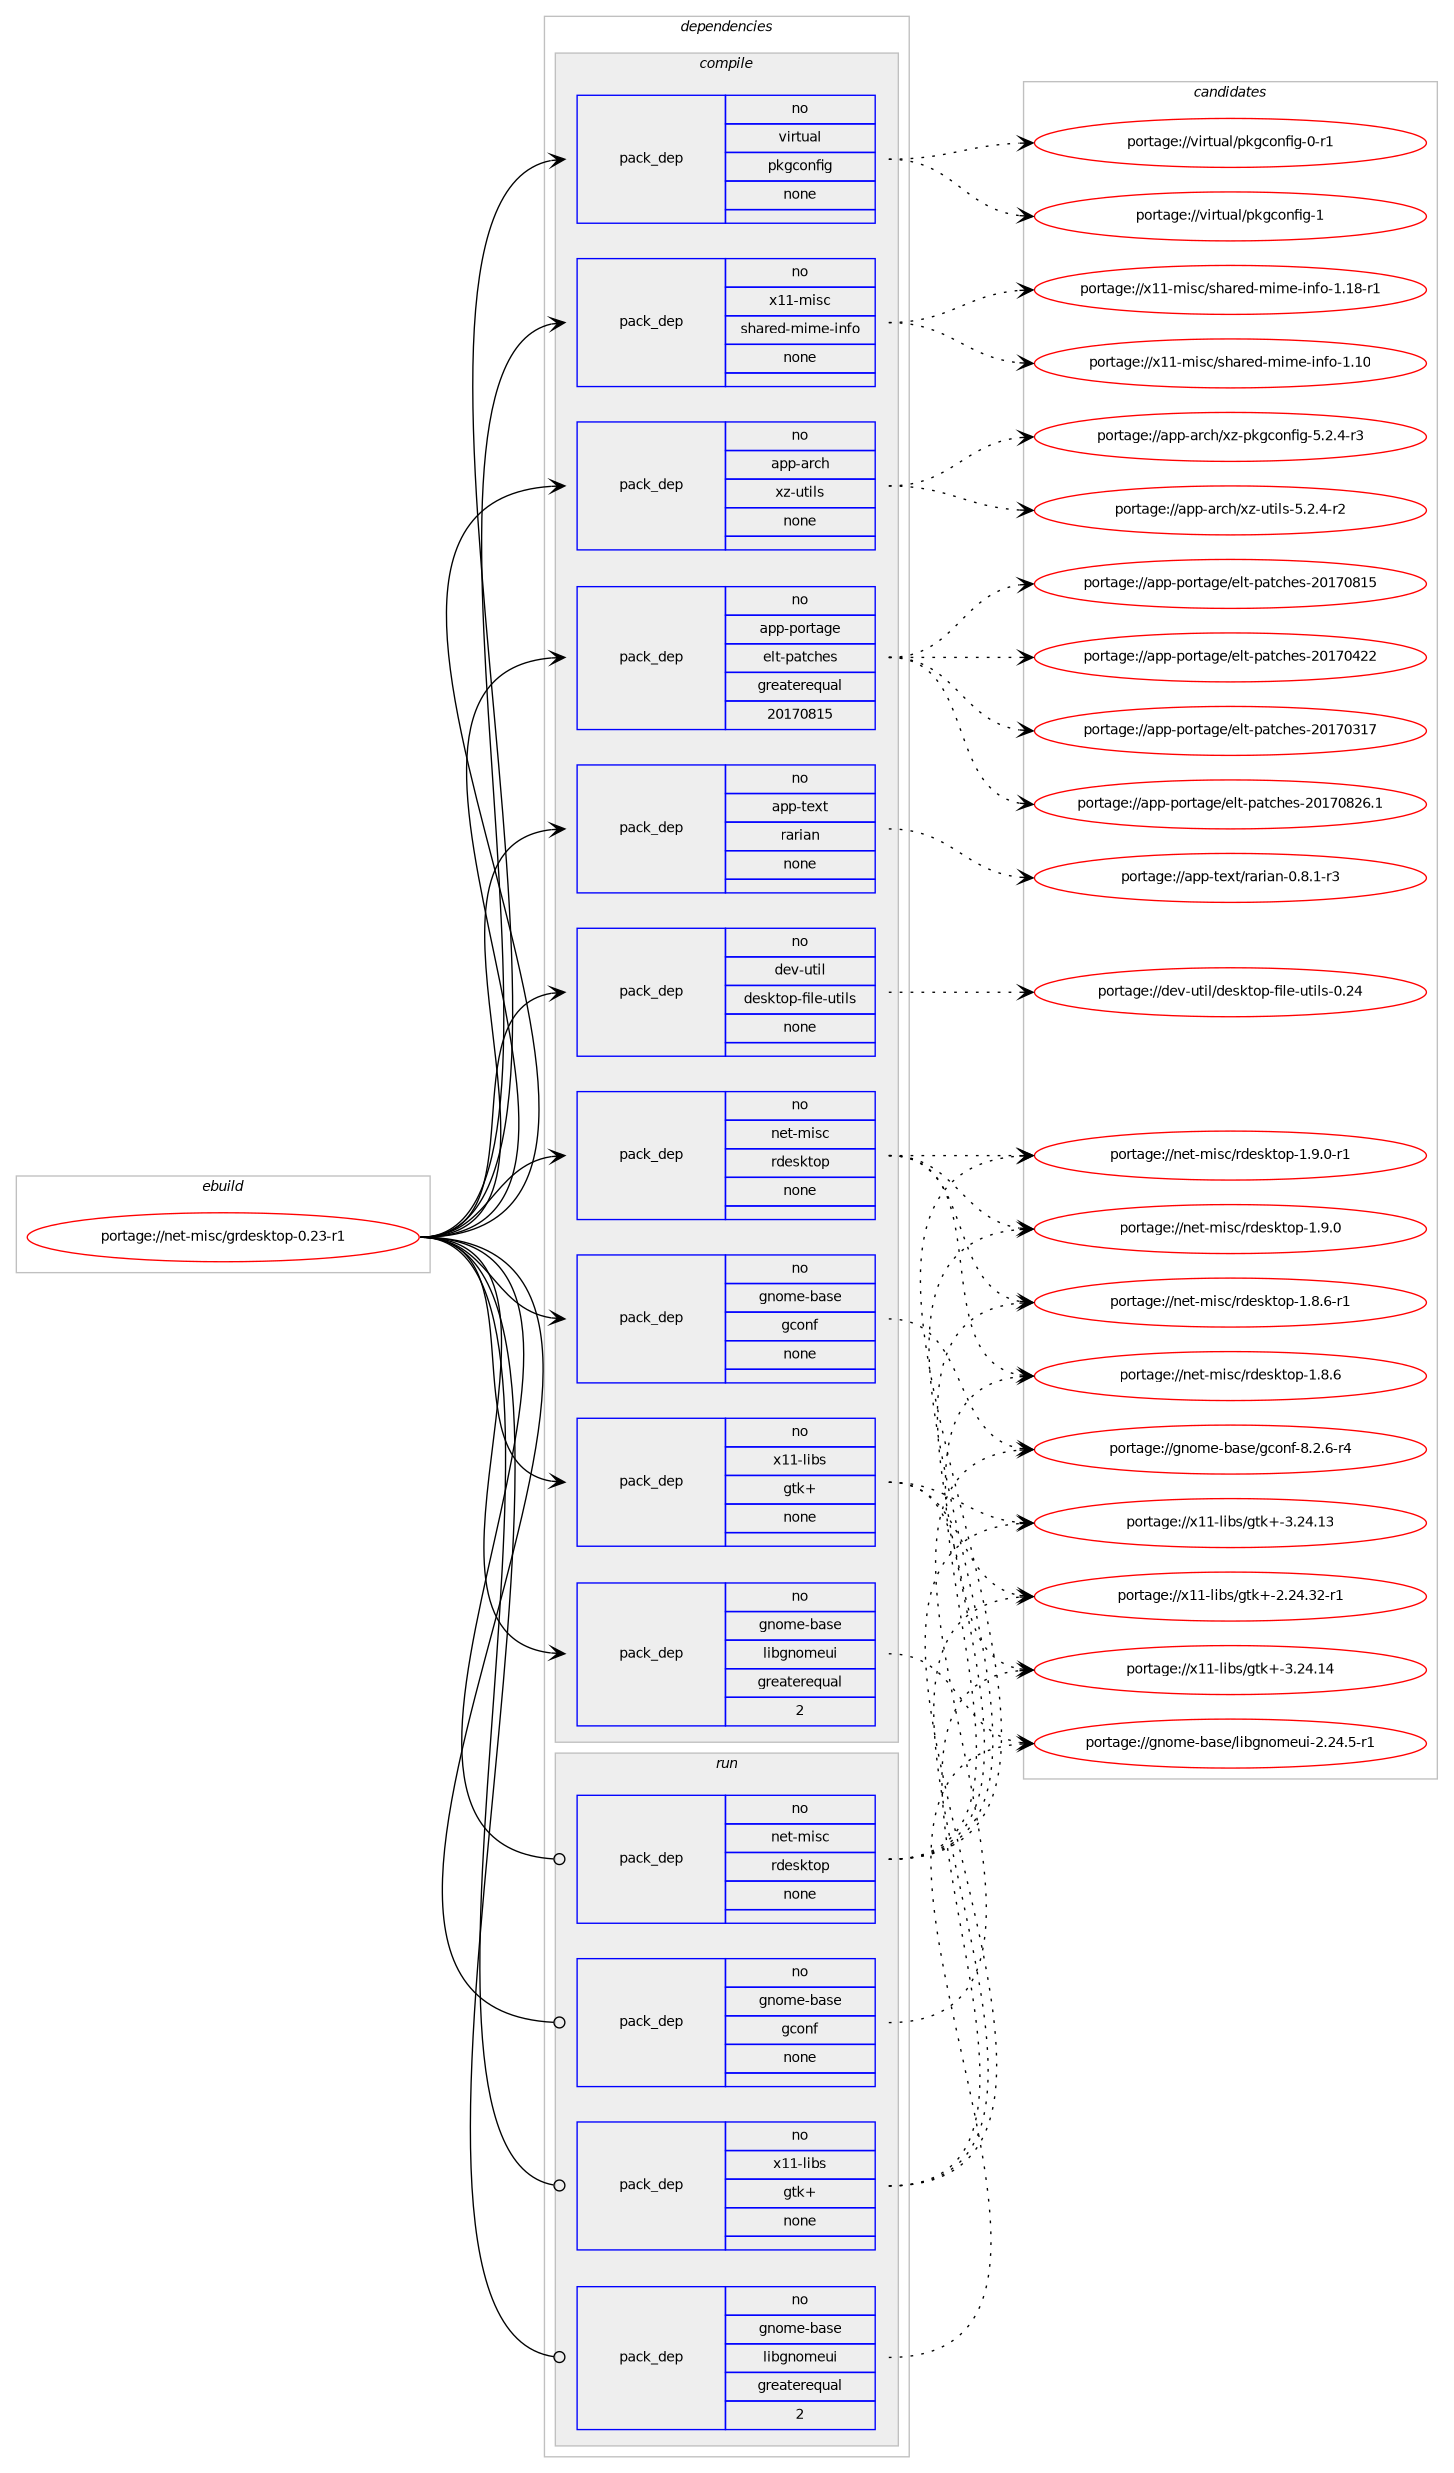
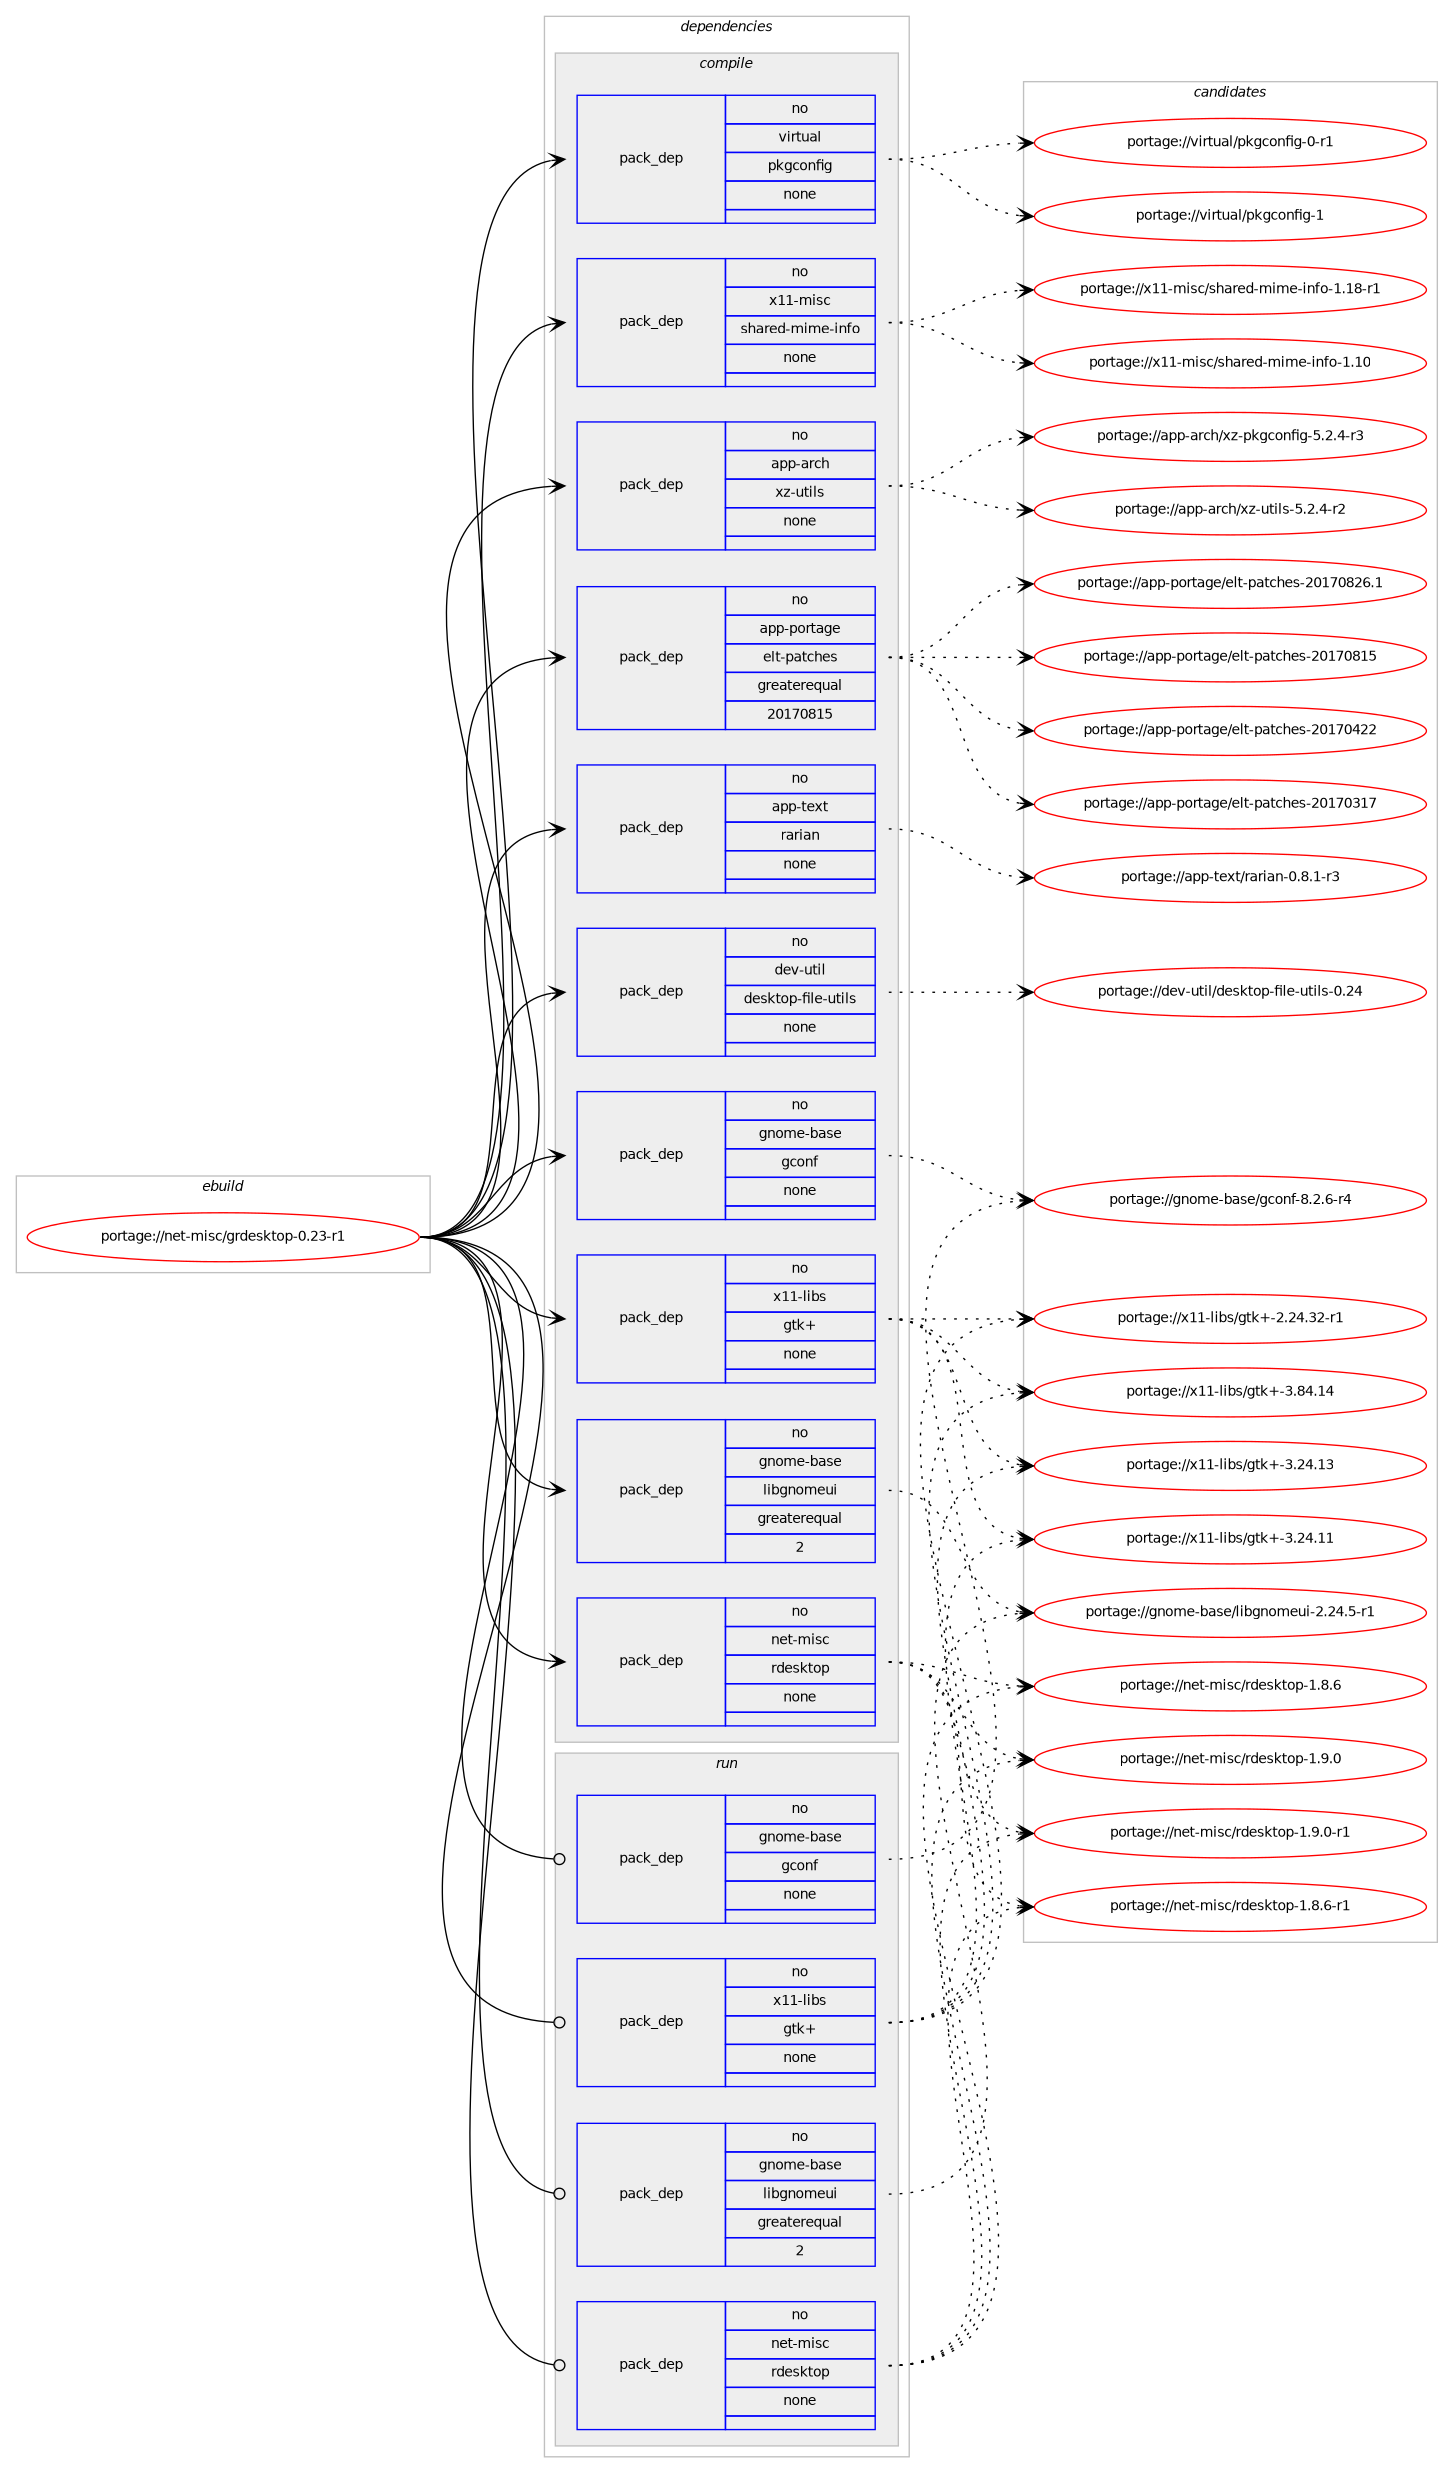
none -> (1230, 1539)
(1230, 1670) -> (1230, 1392)
